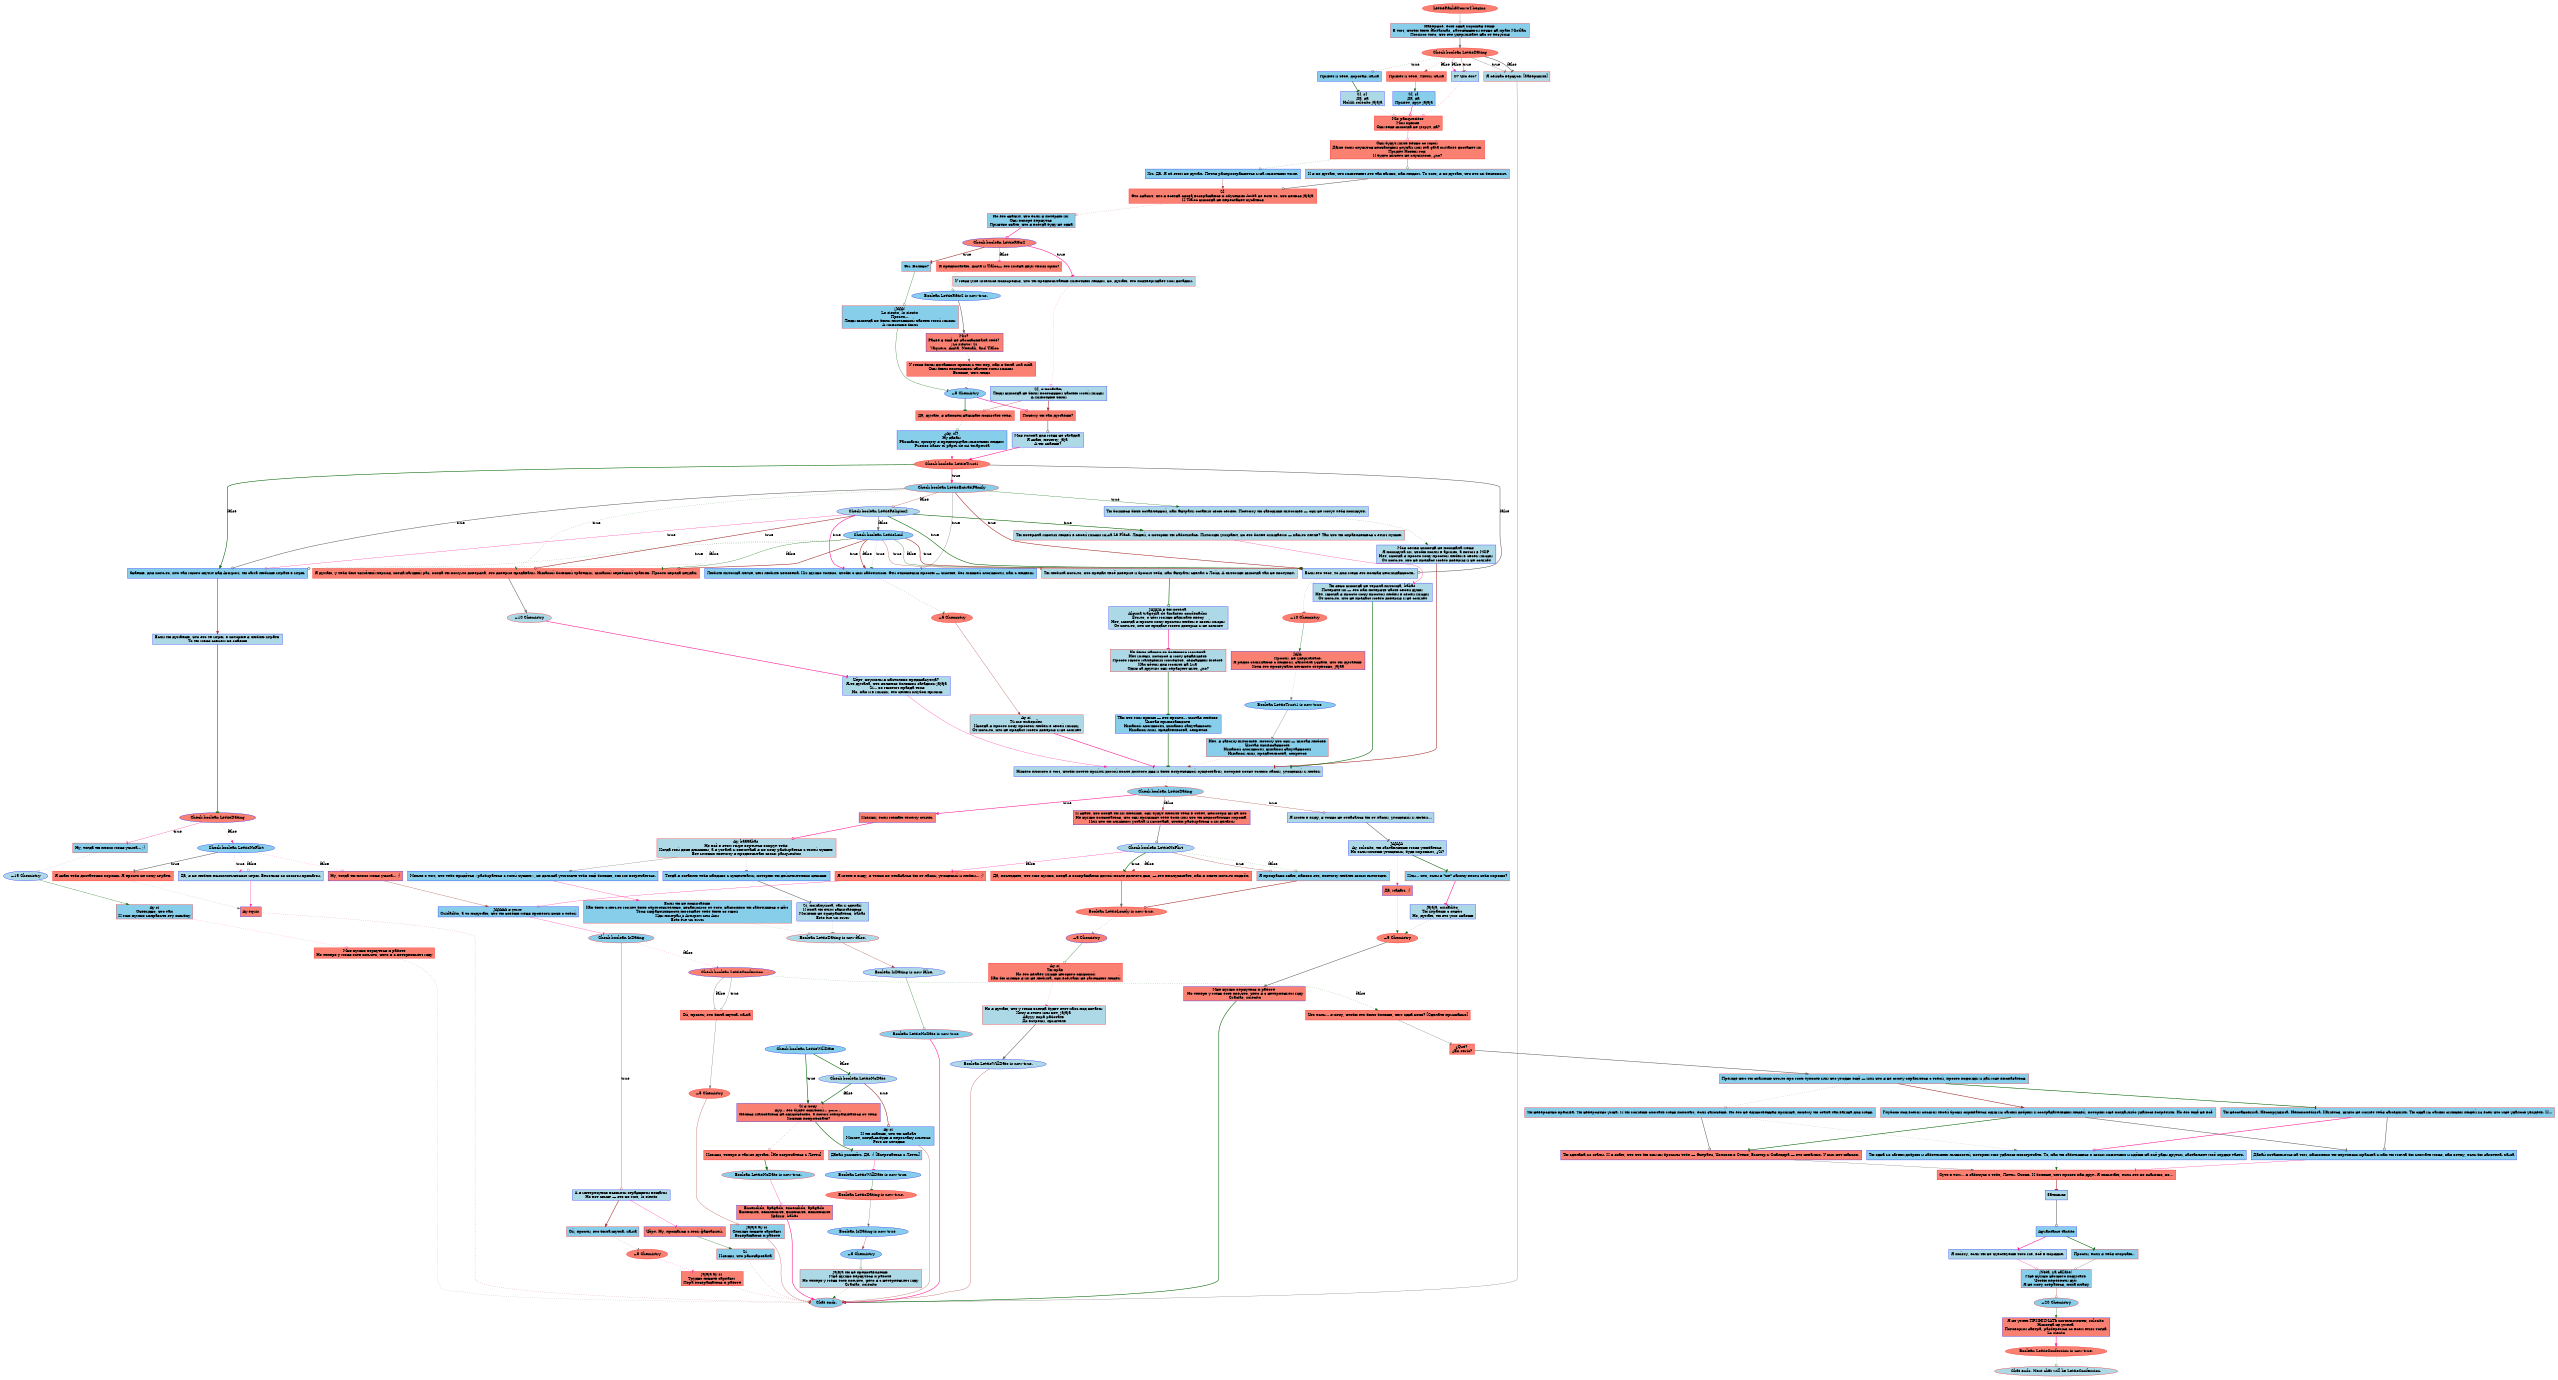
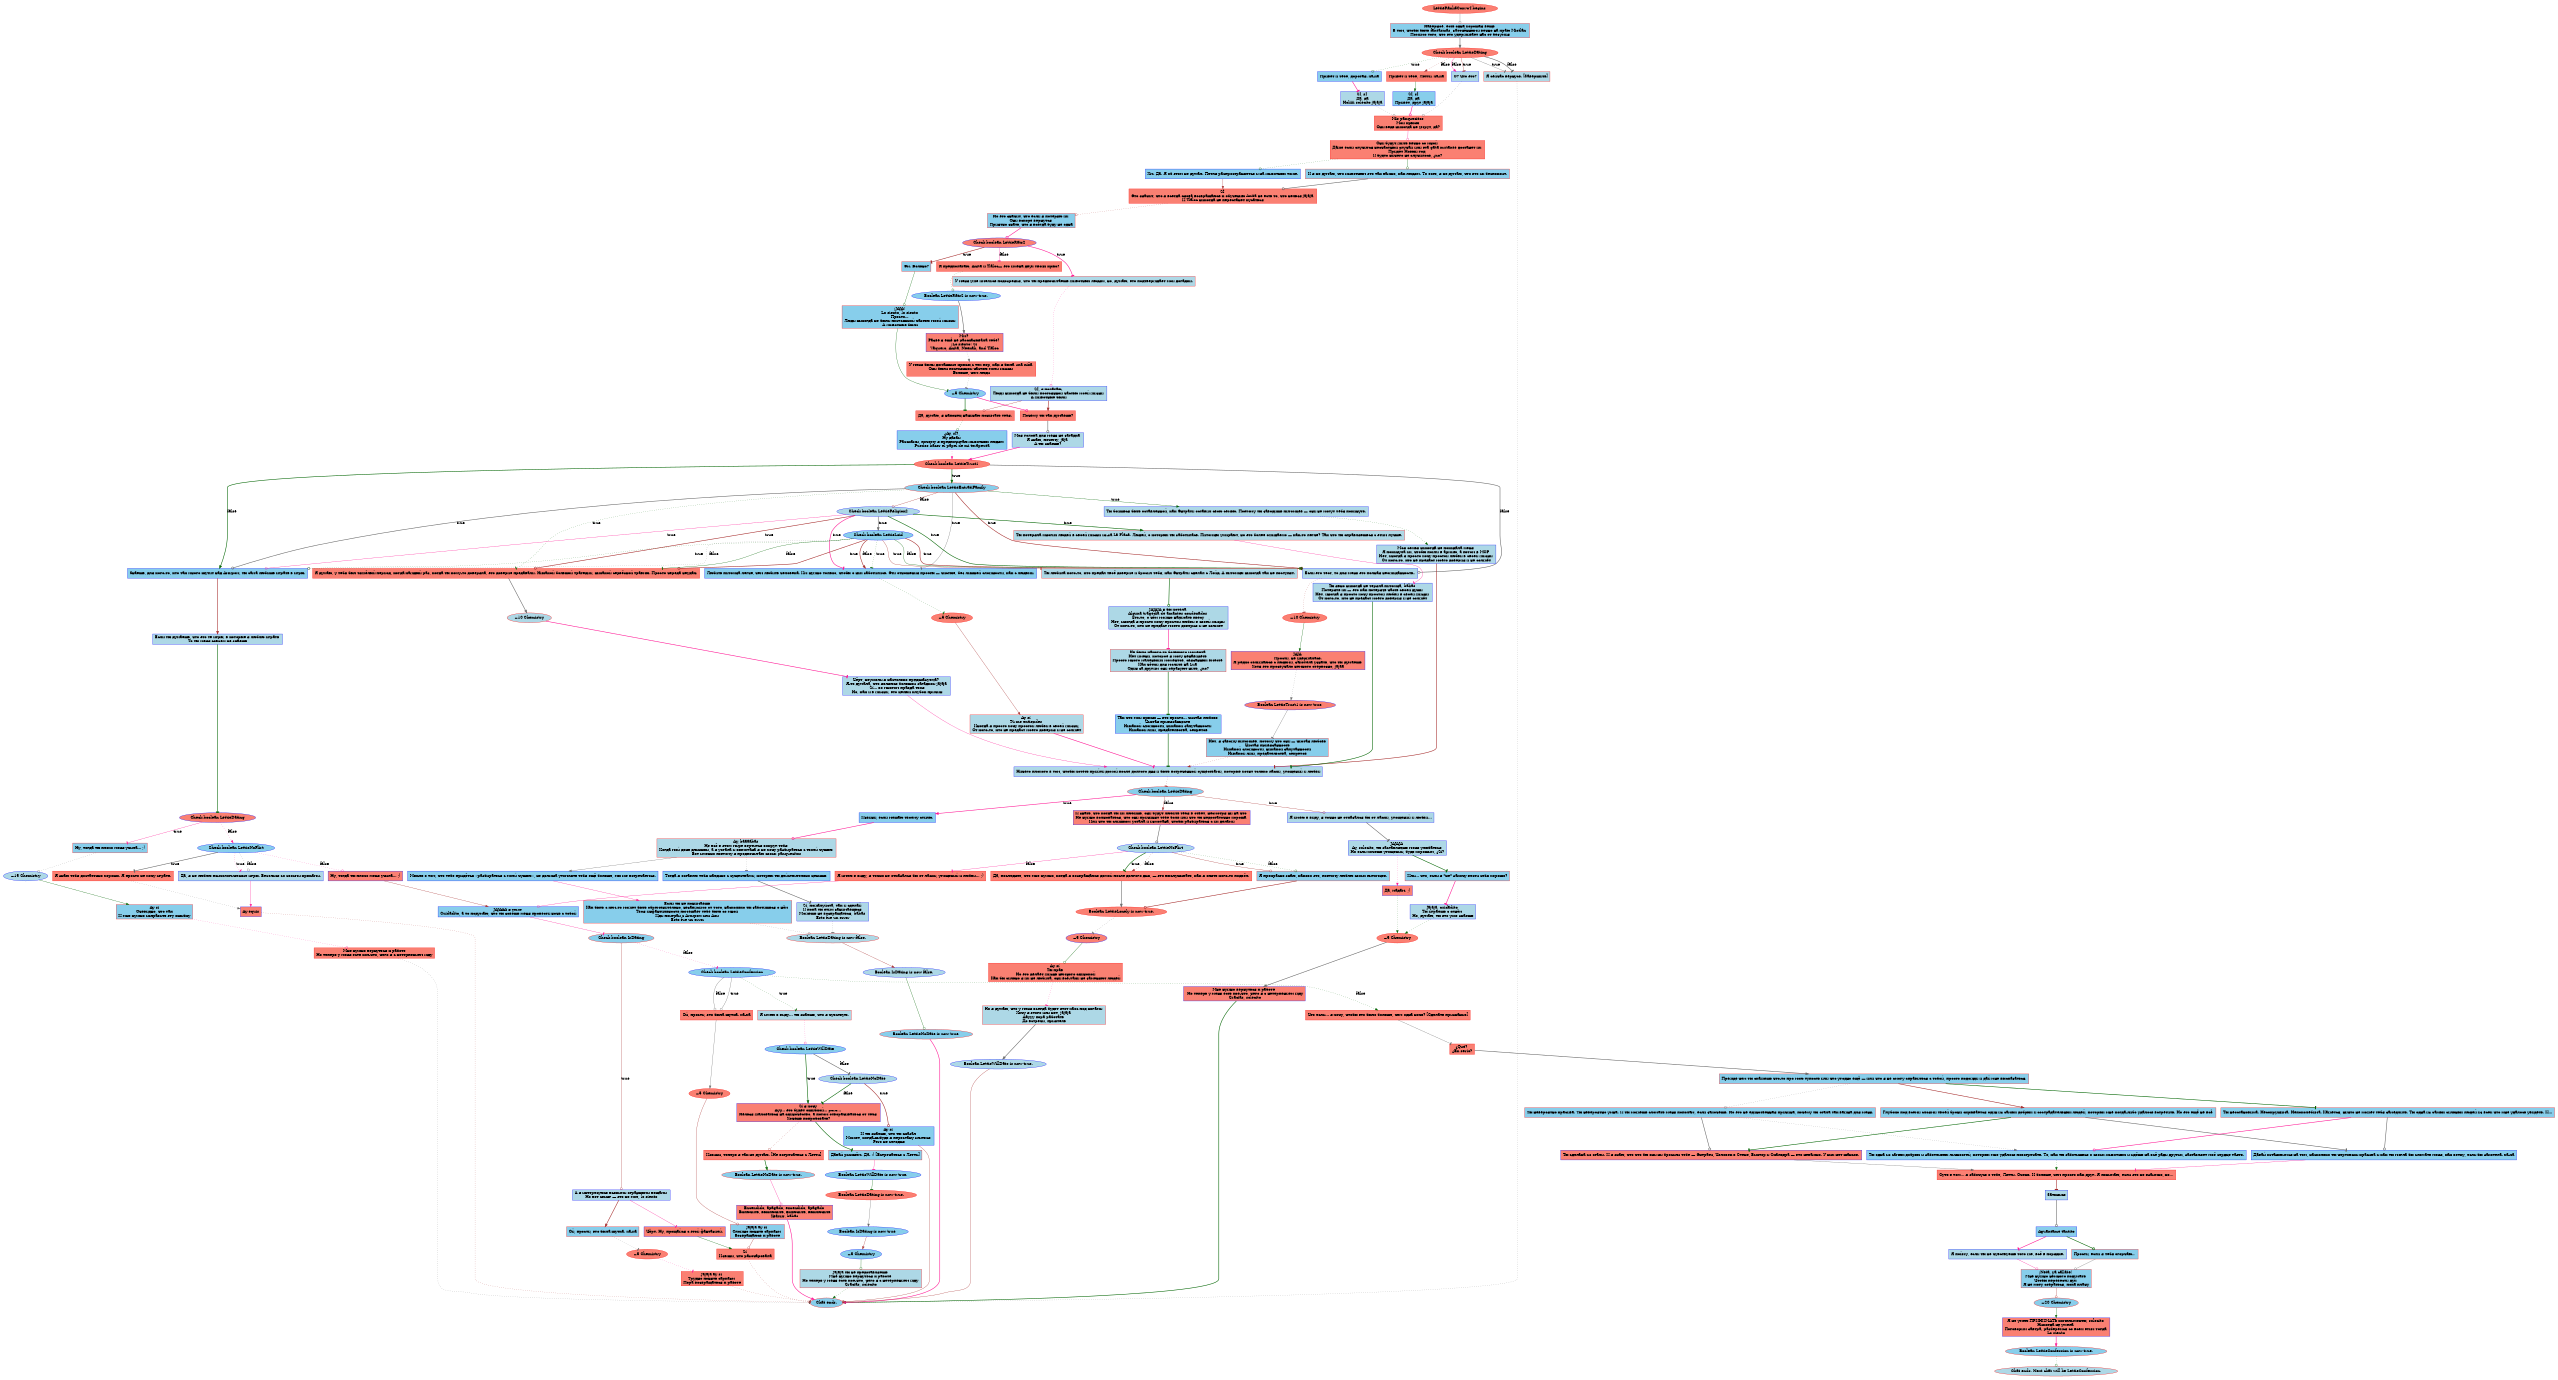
(1355, 86) -> (1355, 86)
(1444, 100) -> (1444, 100)
(952, 475) -> (952, 475)
(883, 523) -> (883, 523)
(1290, 705) -> (1290, 705)
(897, 818) -> (897, 818)
(732, 972) -> (732, 972)
none -> (804, 1015)
(1517, 1016) -> (1517, 1016)
(831, 1064) -> (831, 1064)
(2080, 1243) -> (2080, 1243)
(745, 1254) -> (745, 1254)
(781, 1276) -> (751, 1243)
(2056, 1351) -> (2056, 1351)
